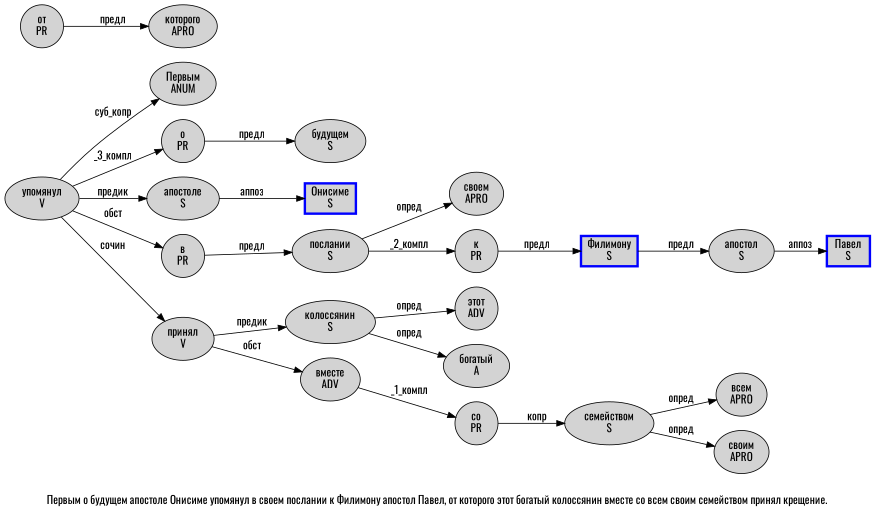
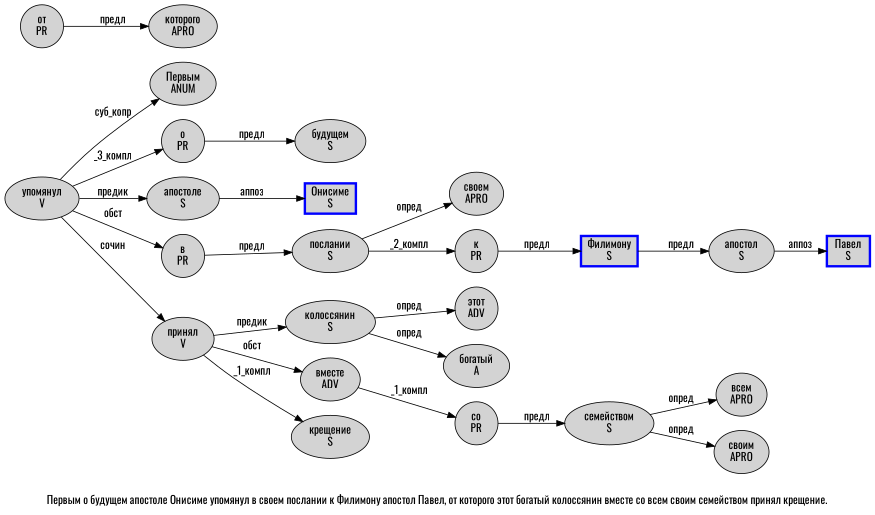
(537, 417) -> (537, 417)
none -> (330, 437)
